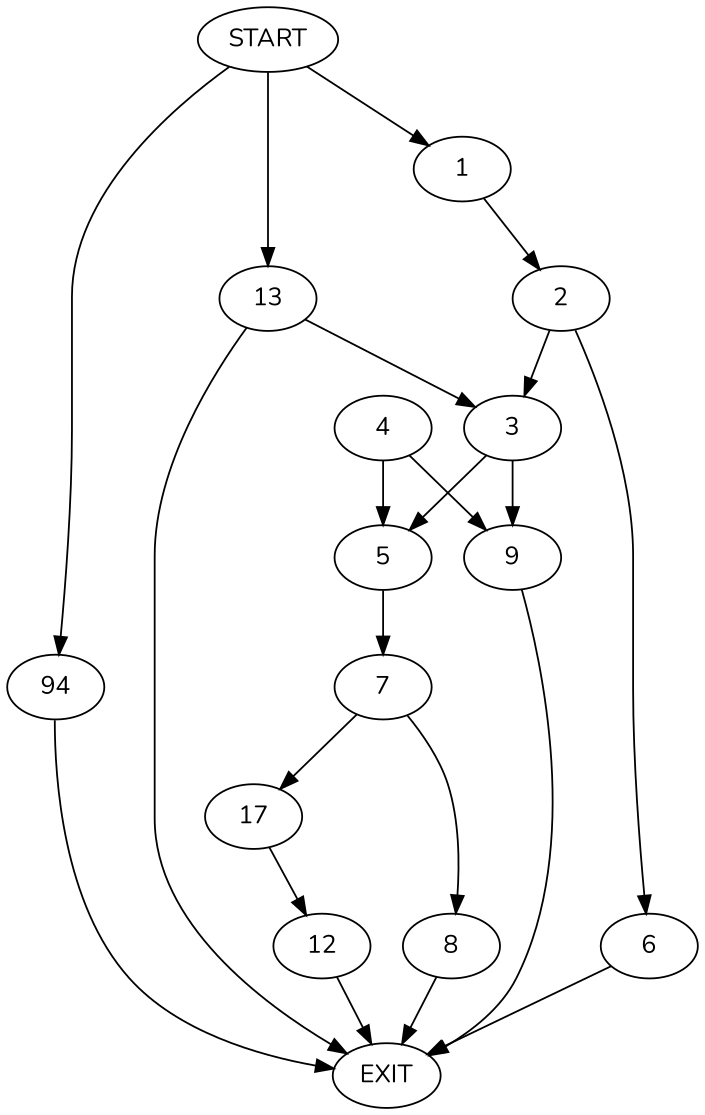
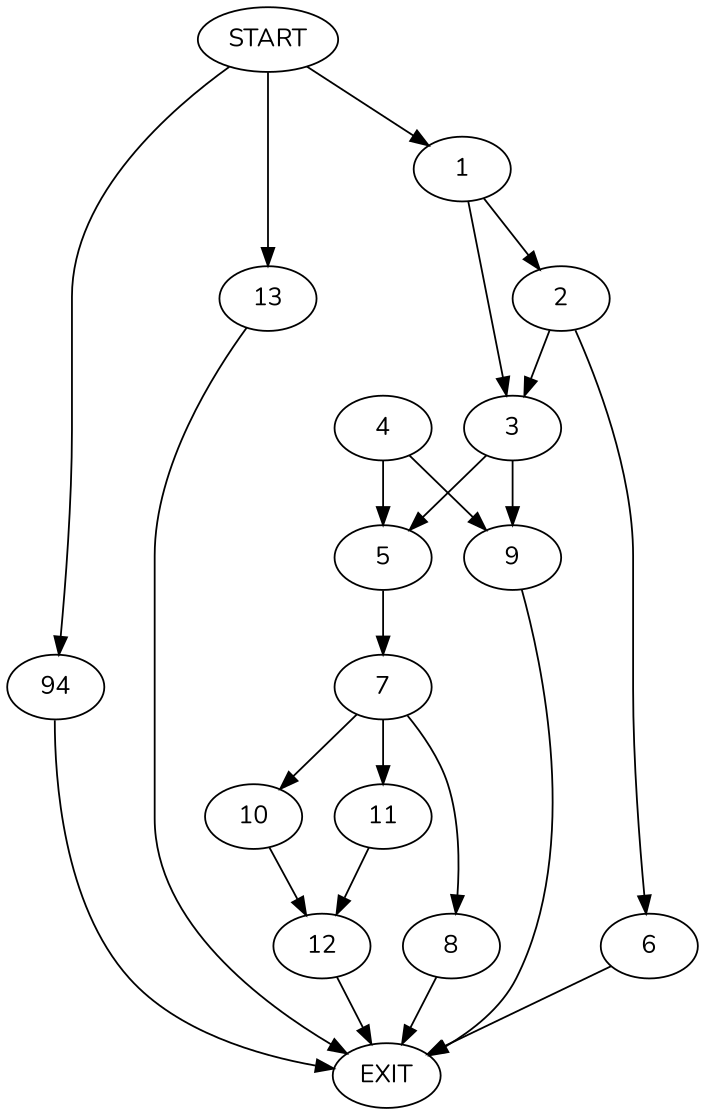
(382, 359) -> (486, 290)
(254, 817) -> (254, 817)
none -> (383, 817)
